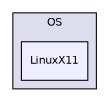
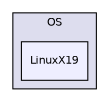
(55, 61) -> (55, 61)
